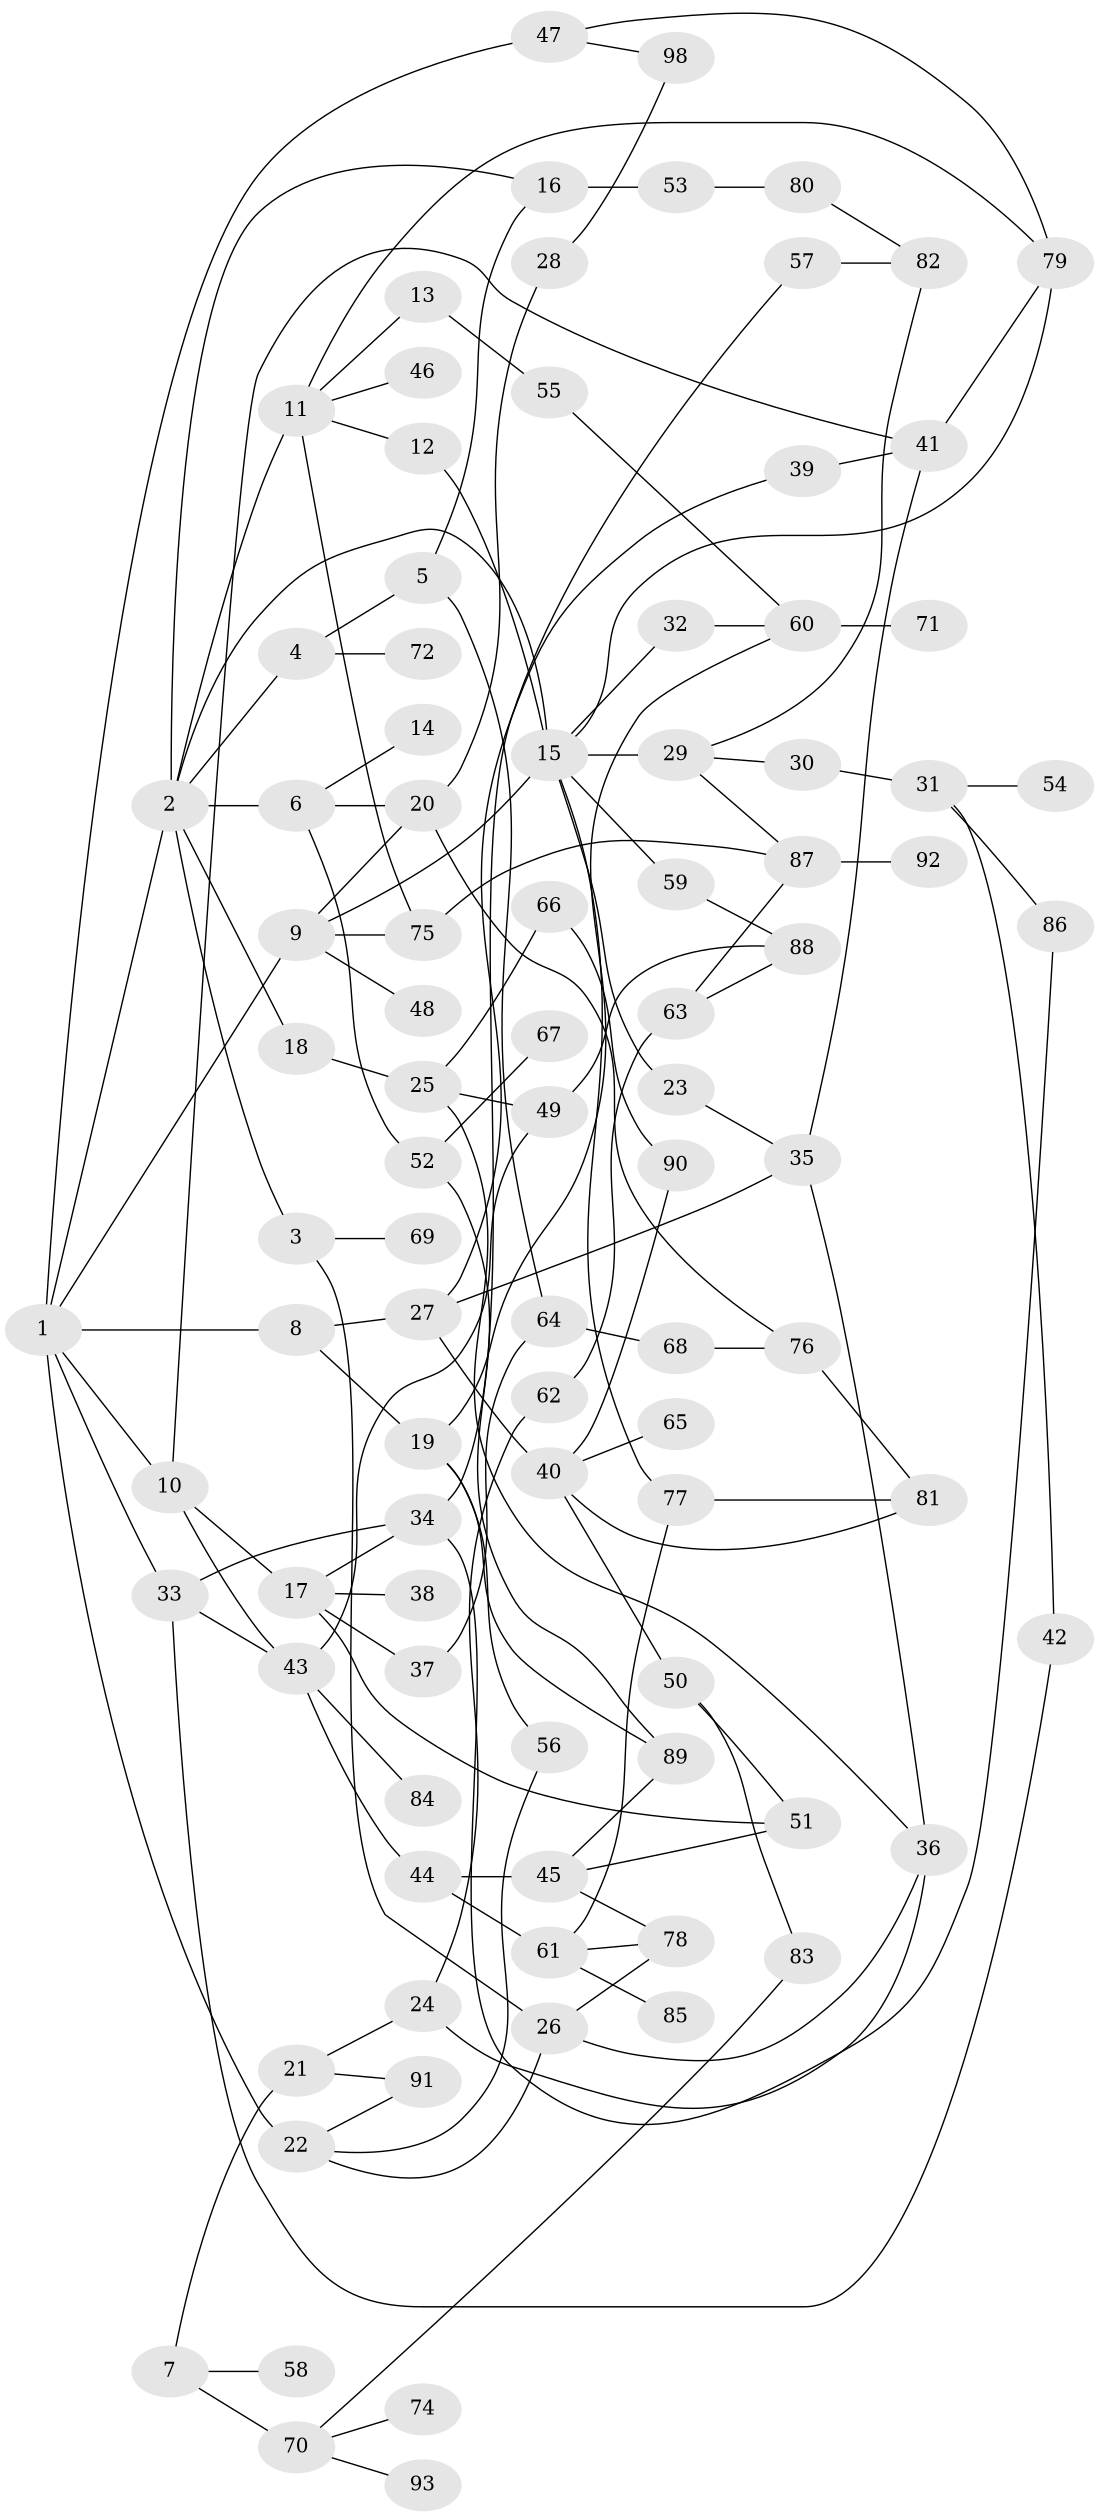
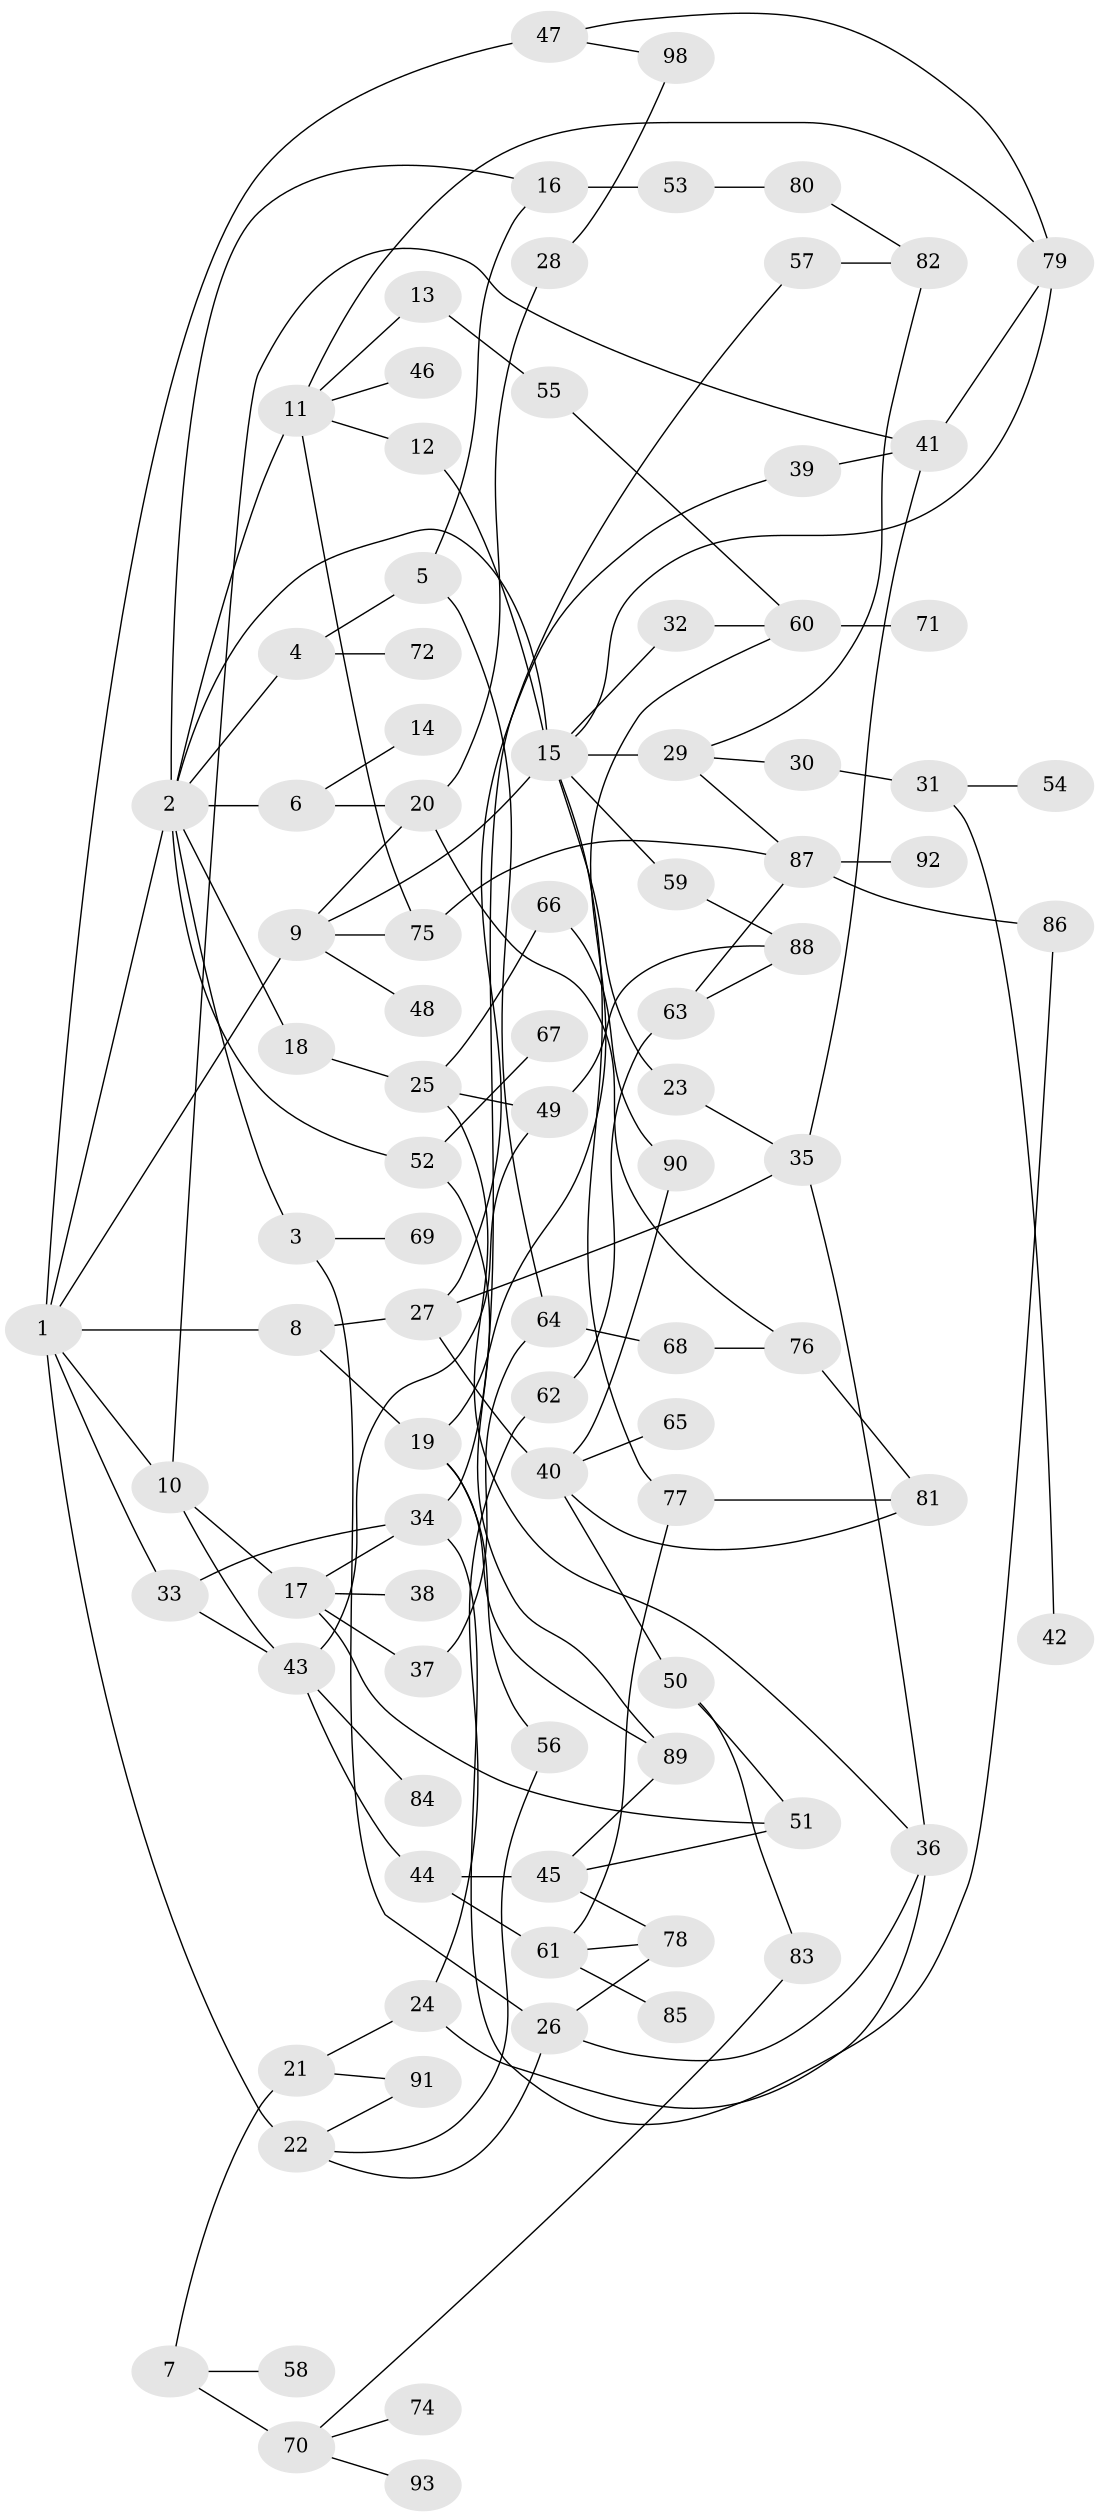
(994, 855) -> (923, 908)
(351, 988) -> (240, 1061)
(574, 2307) -> none
